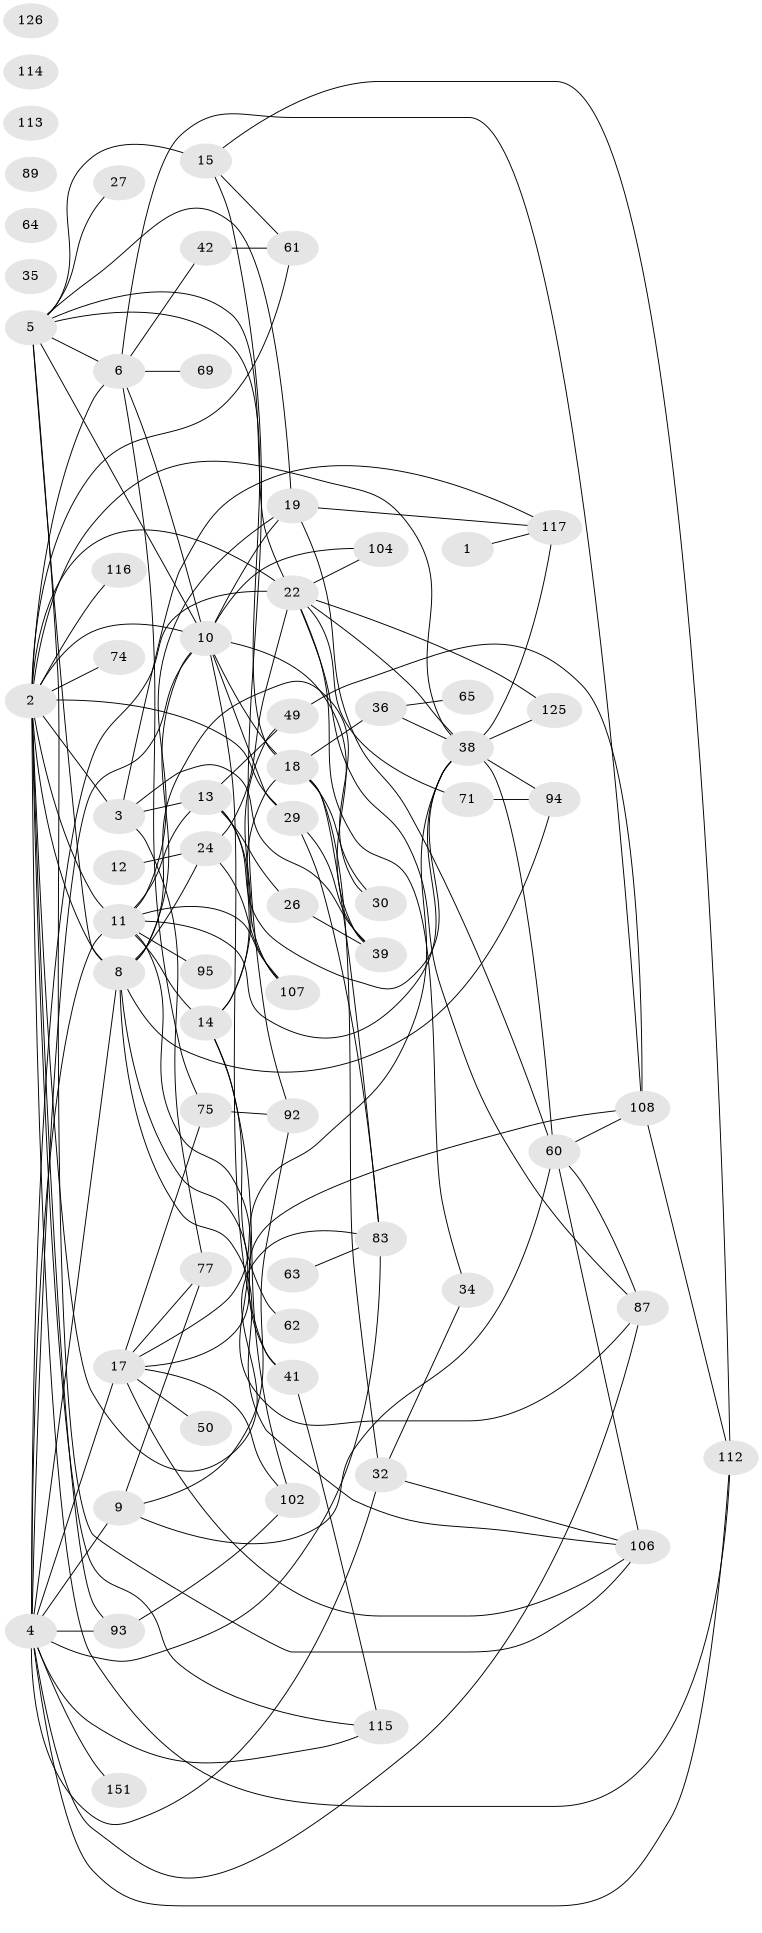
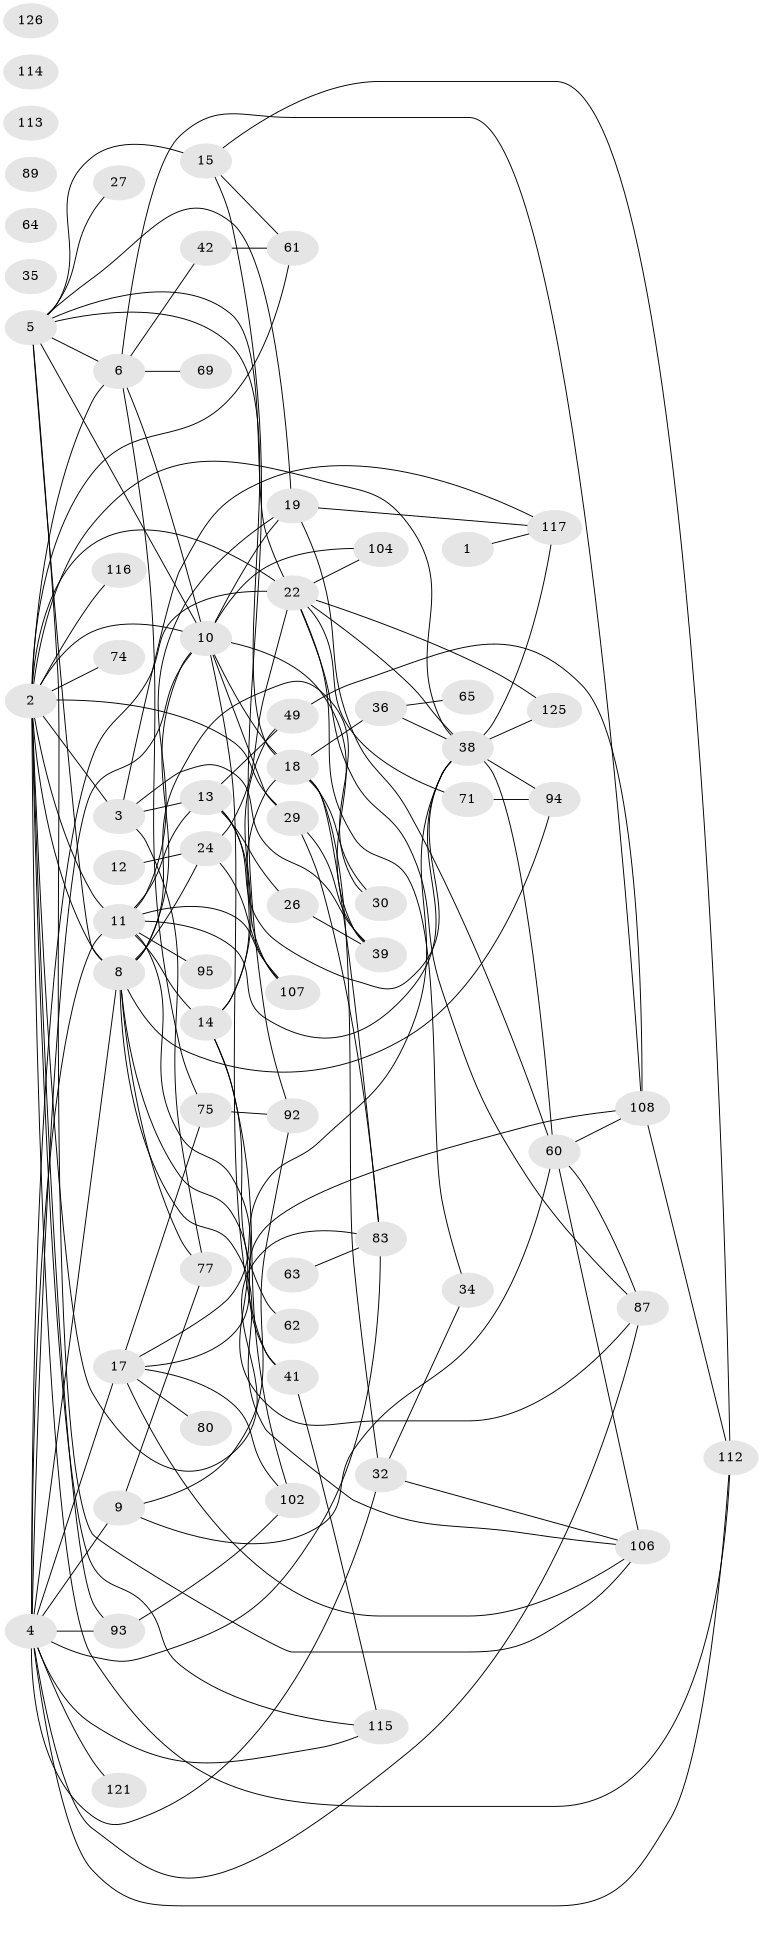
(163, 1318) -> (142, 1127)
(206, 1428) -> (206, 1428)
(119, 1790) -> (119, 1790)
